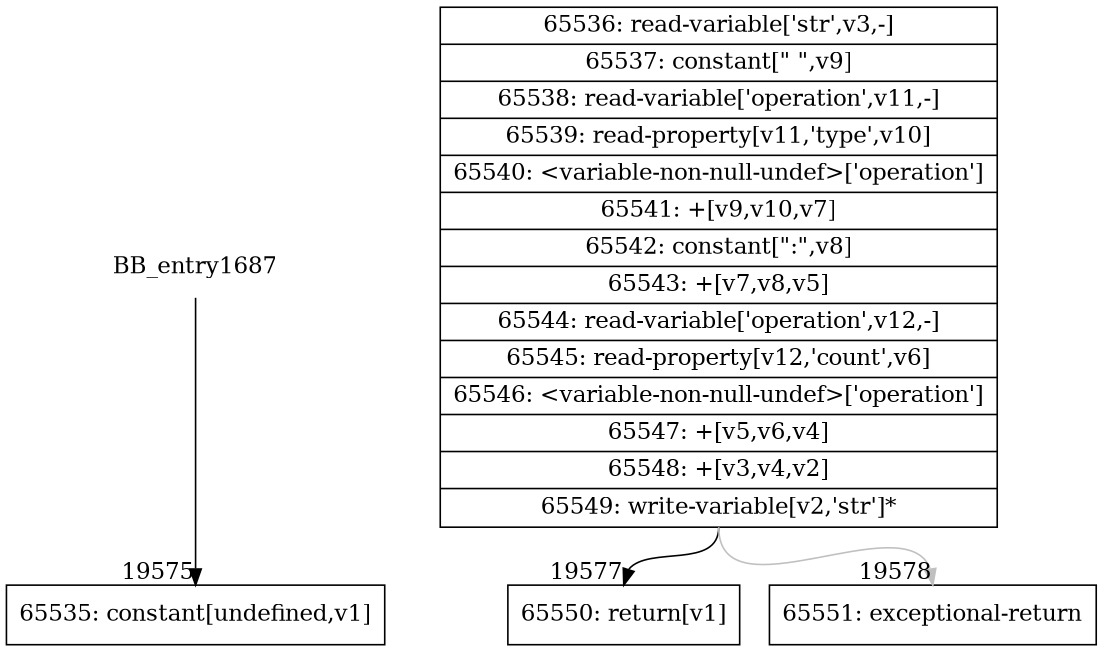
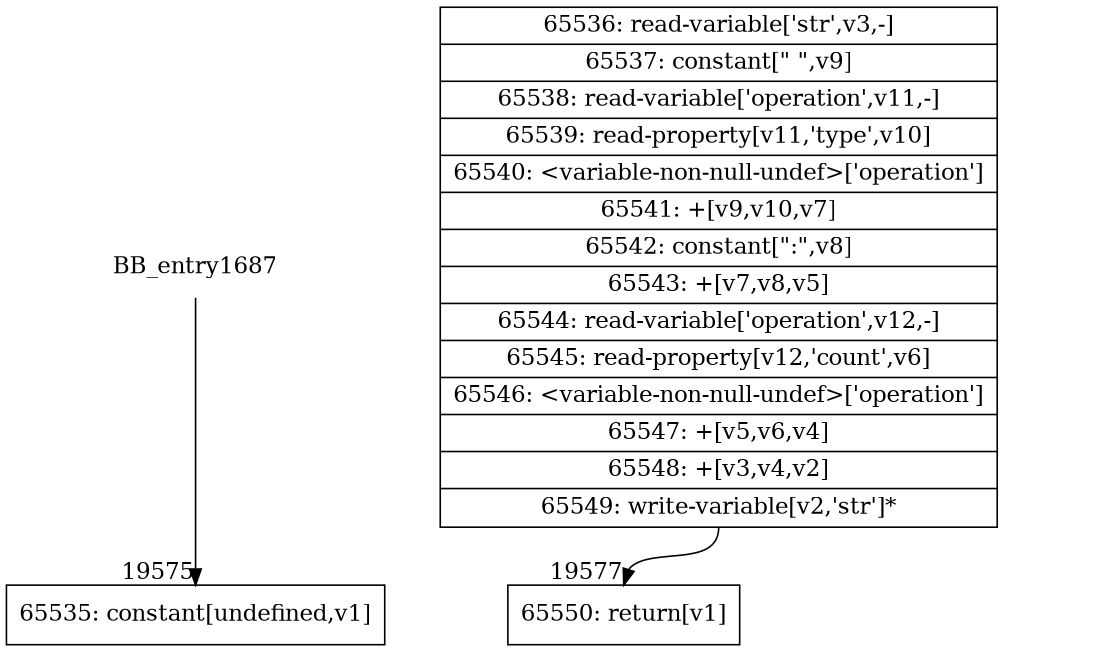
(933, 615) -> none
